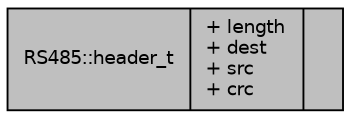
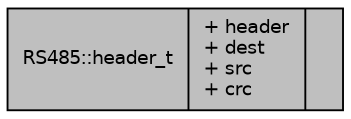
(246, 27) -> (247, 27)
